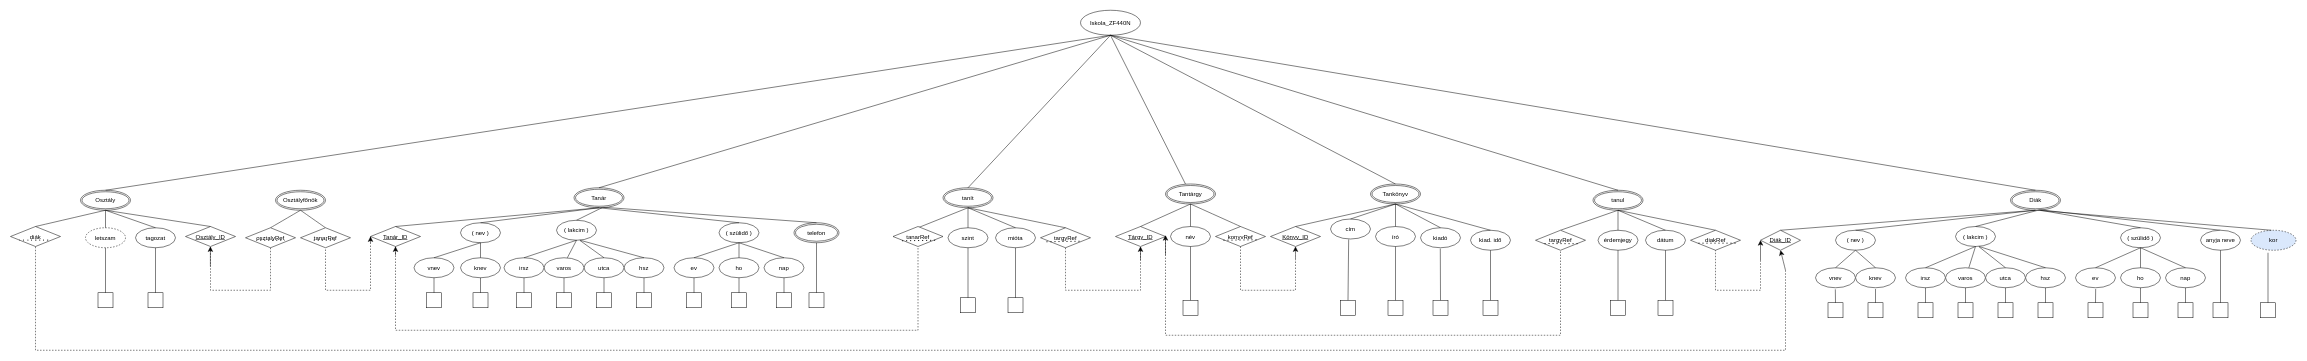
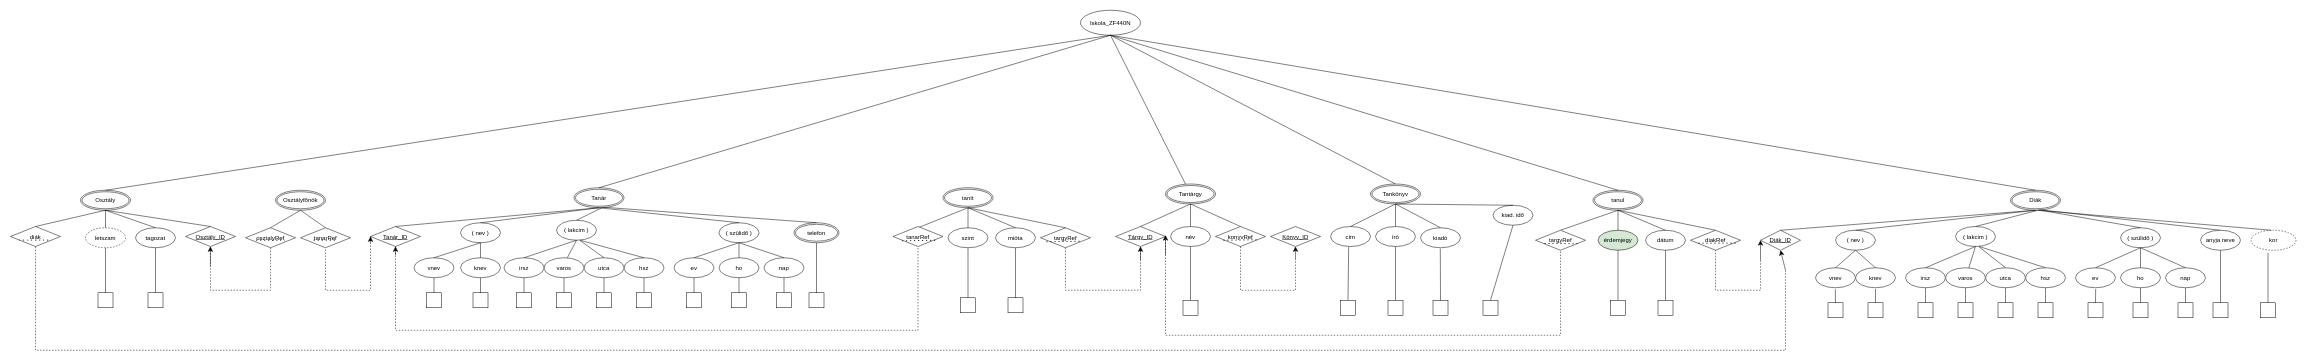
(1038, 112) -> none
(1340, 216) -> none
(1350, 229) -> (1350, 237)
(1490, 240) -> (1513, 215)
(1618, 240) -> (1618, 240)
(2273, 240) -> (2273, 240)
